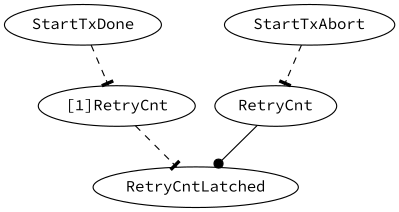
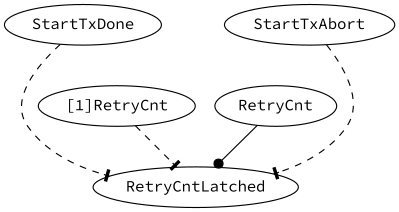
(99, 63) -> (27, 124)
(294, 63) -> (348, 123)
